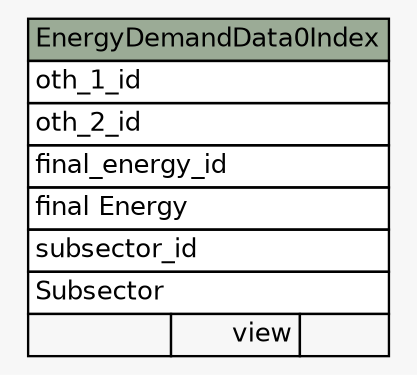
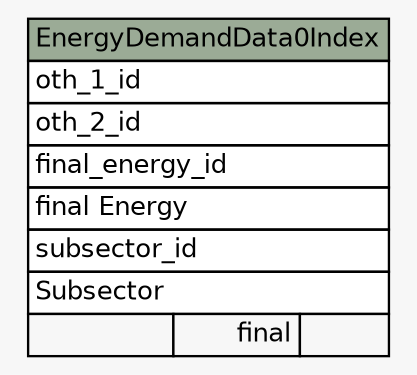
(262, 334) -> (265, 334)
